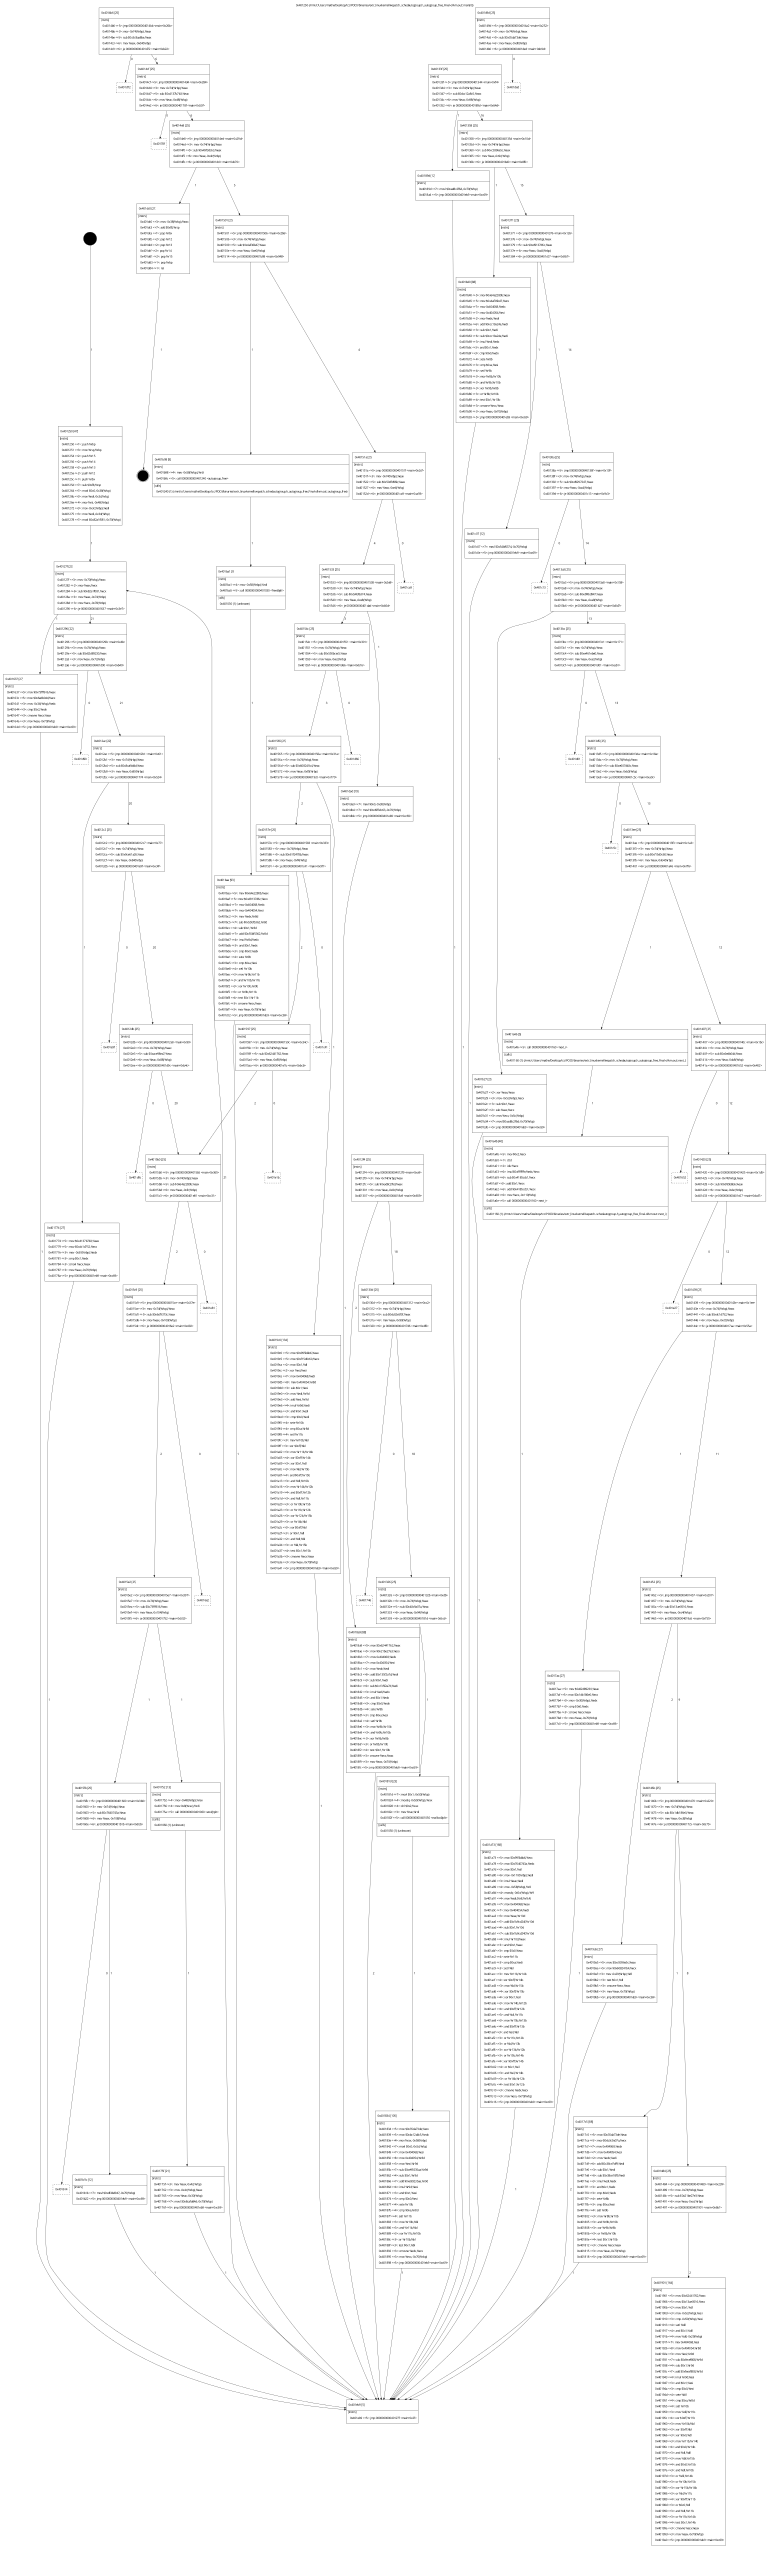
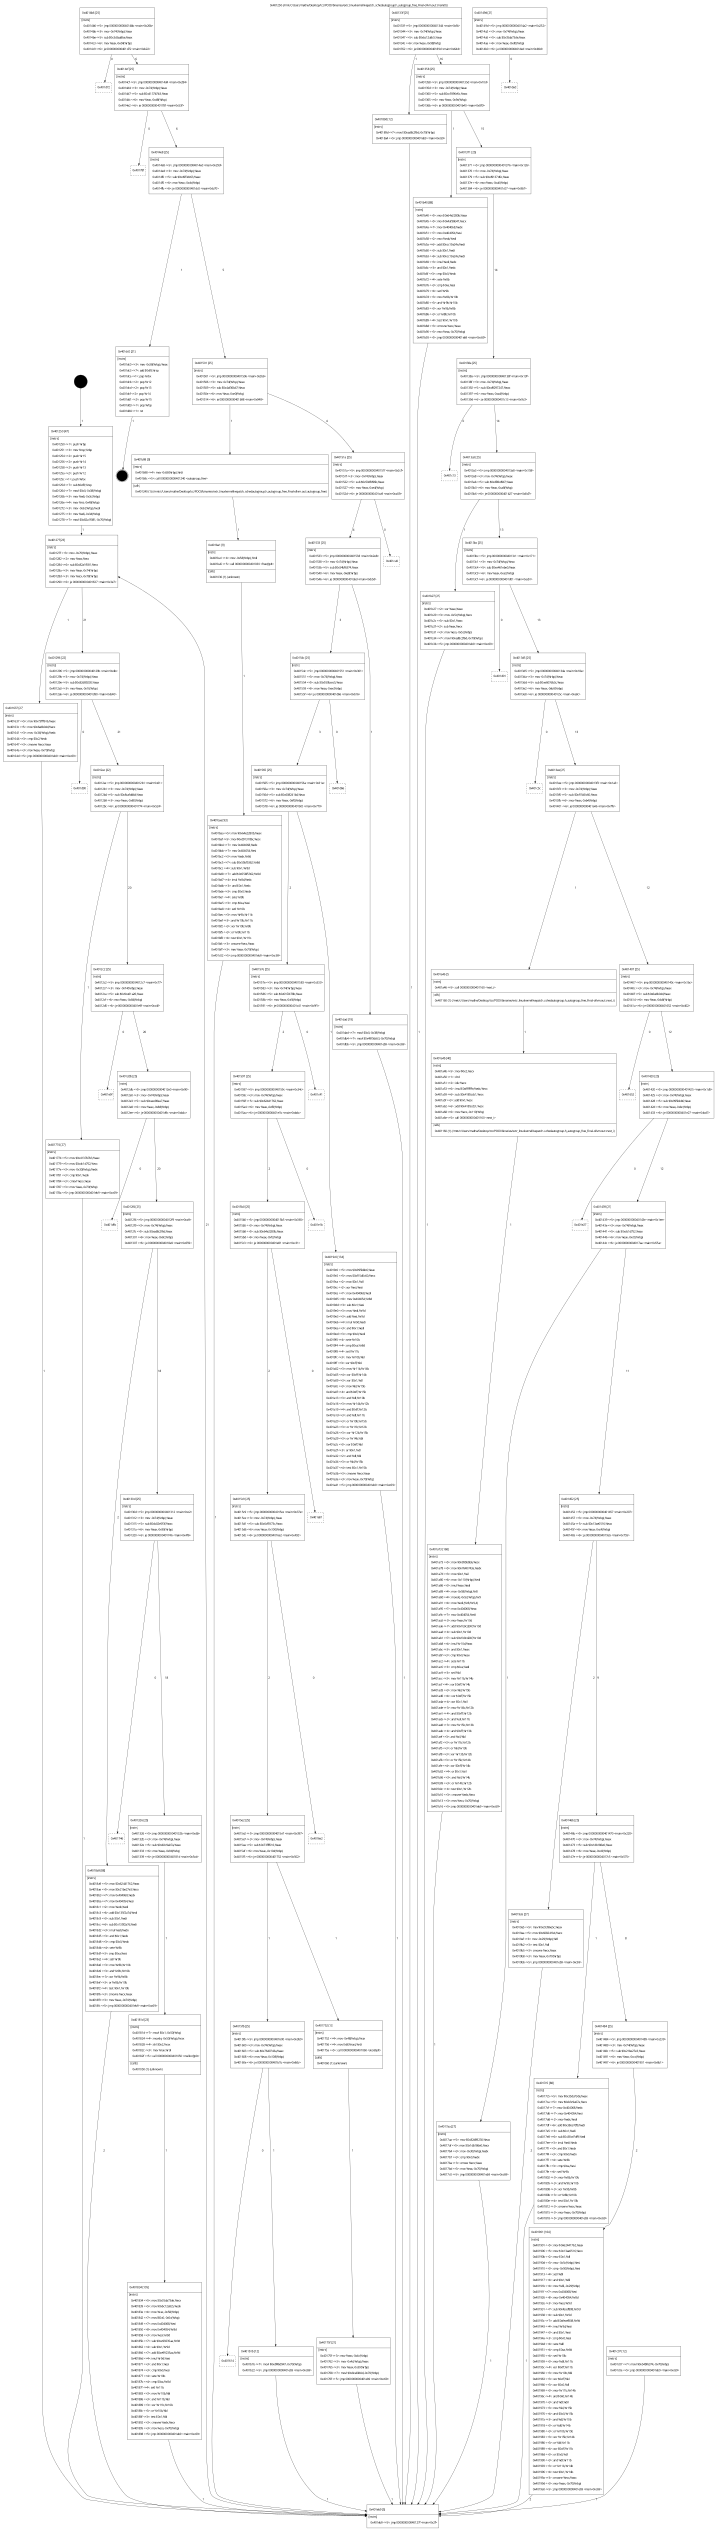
(533, 396) -> none
(169, 1112) -> (155, 1159)
none -> (482, 2513)
